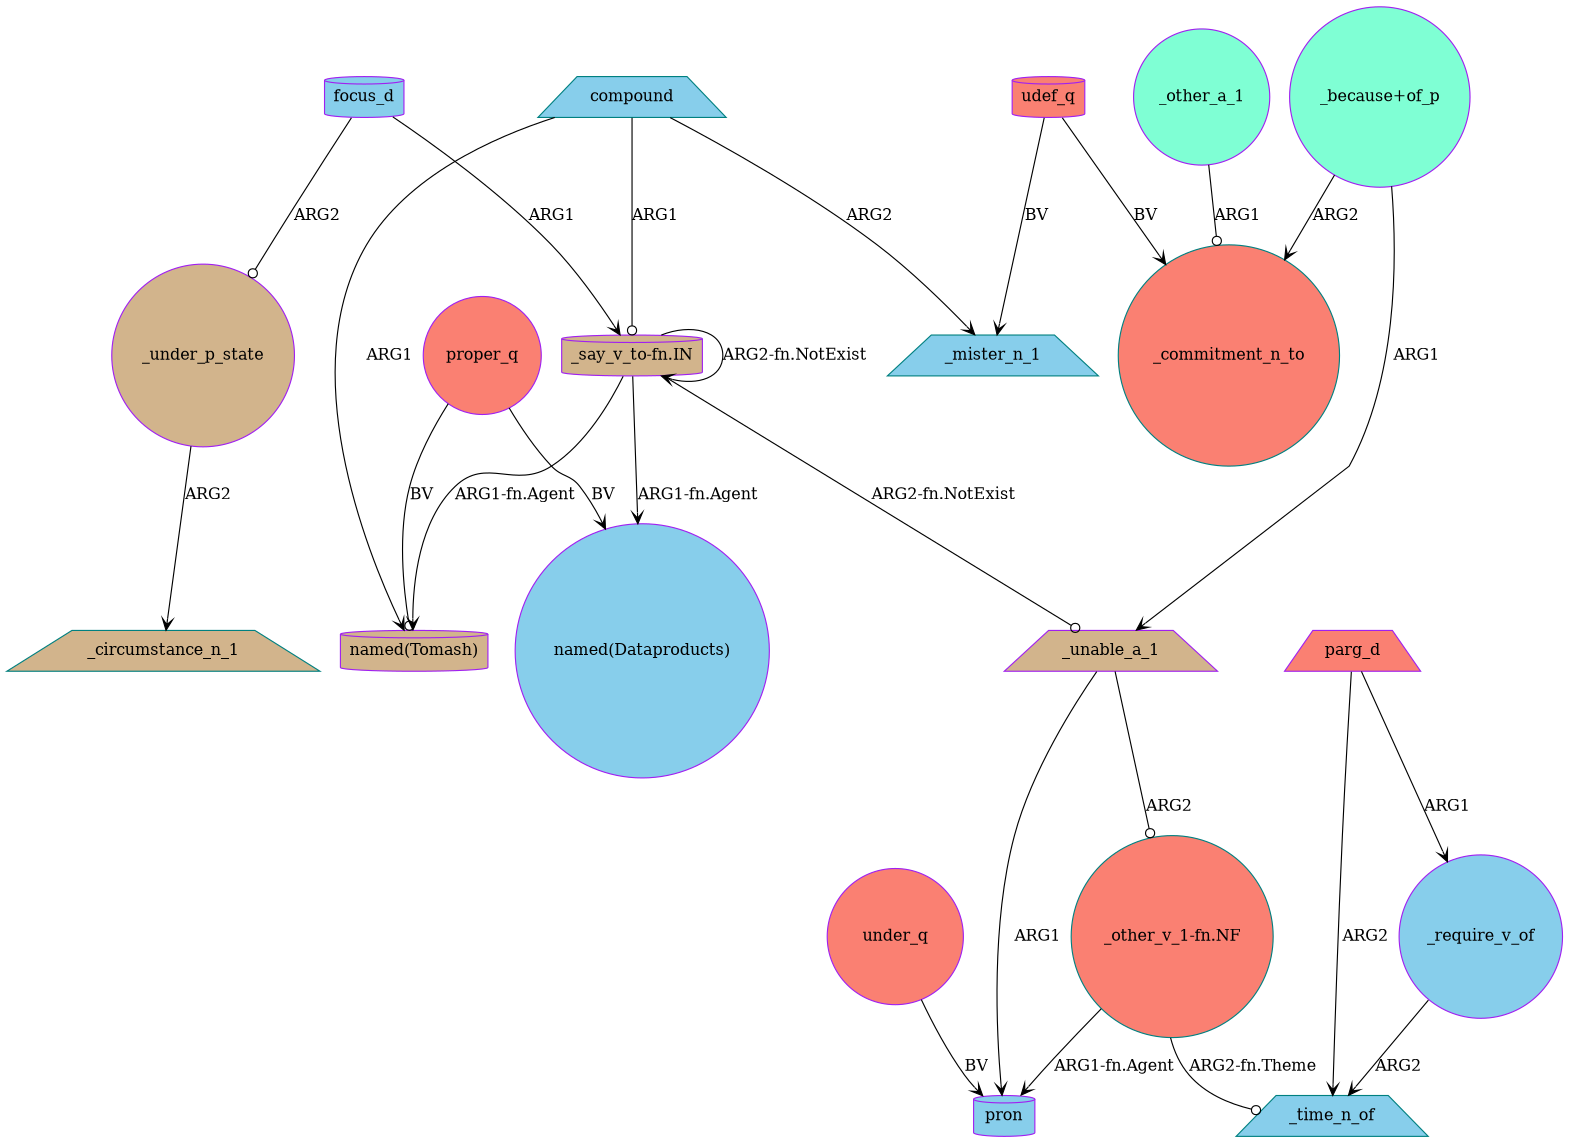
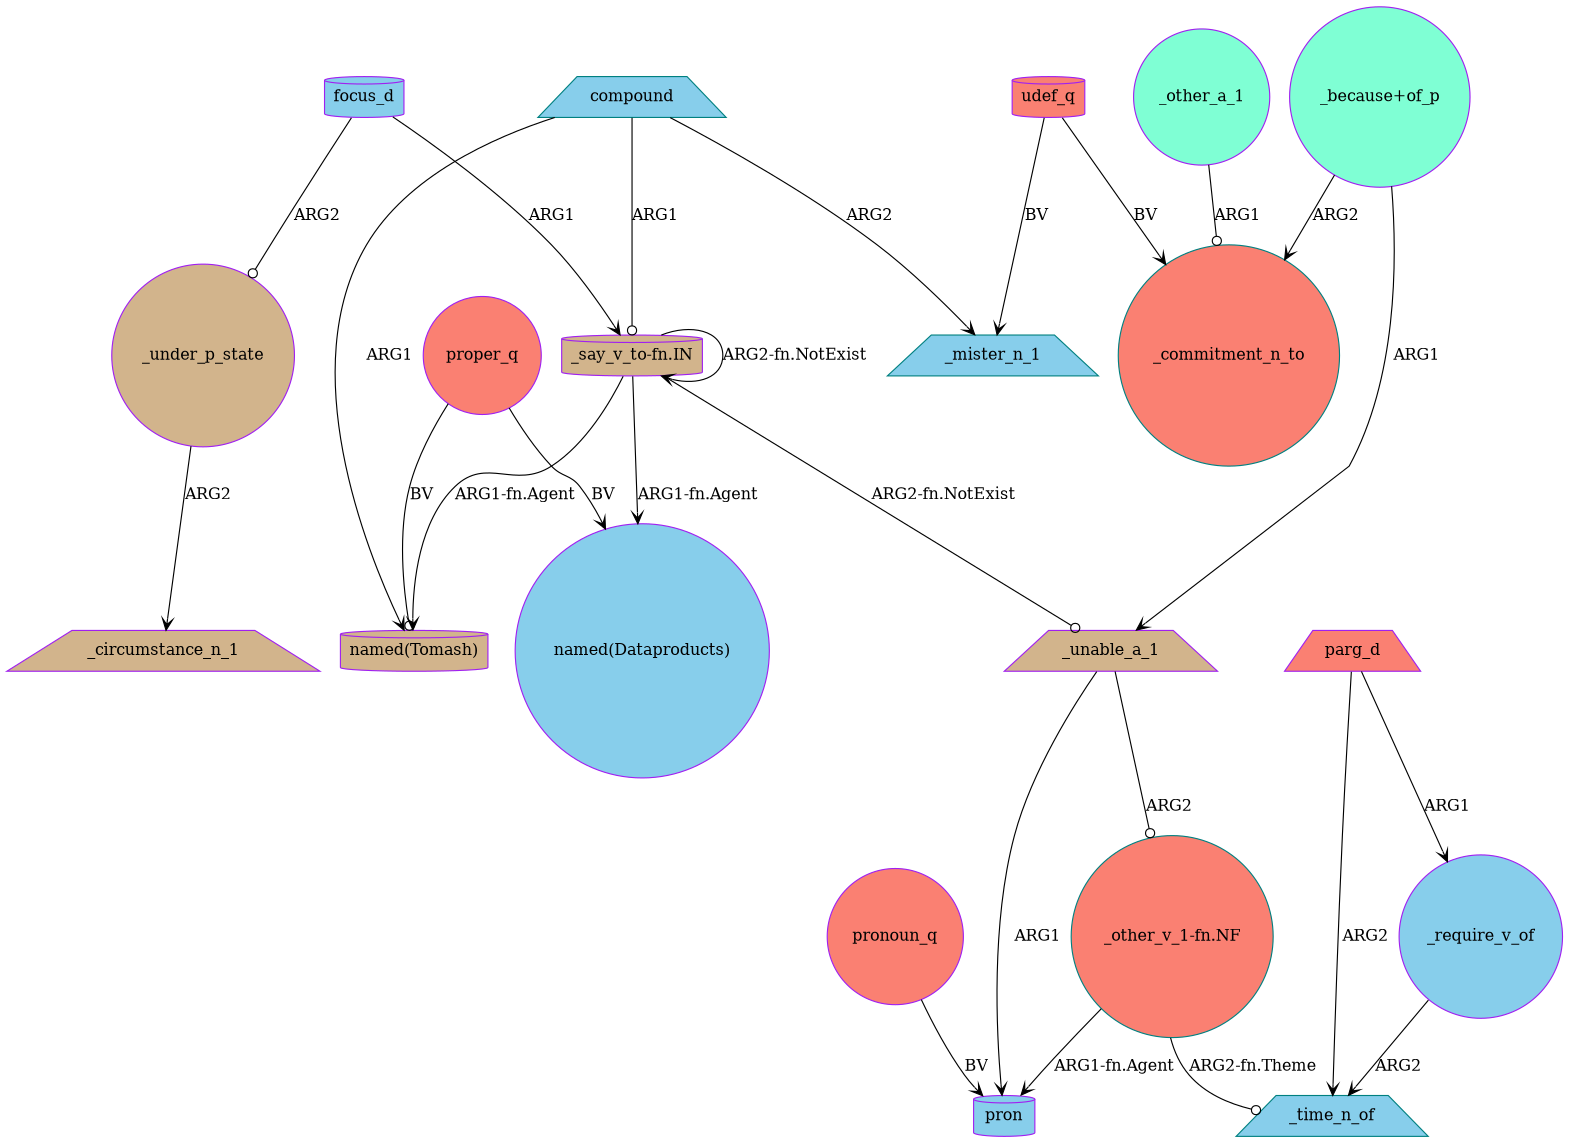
(163, 651) -> (163, 651)
(895, 937) -> (895, 937)
